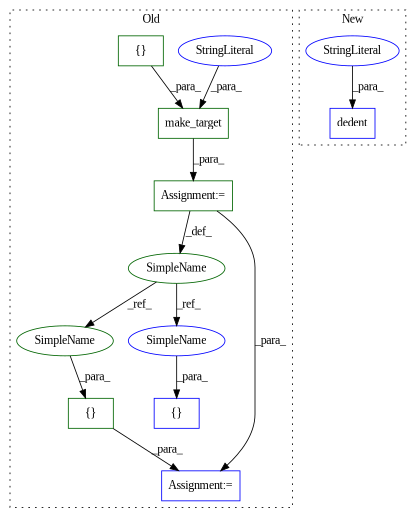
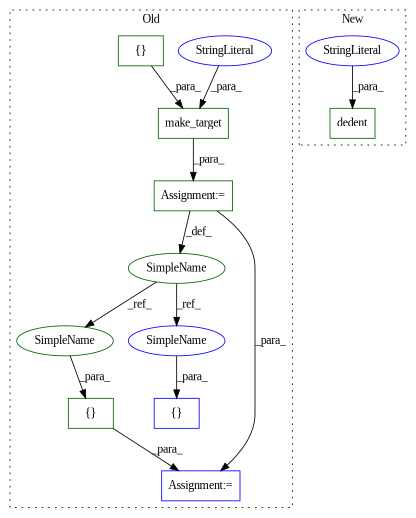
(352, 123) -> (352, 123)
